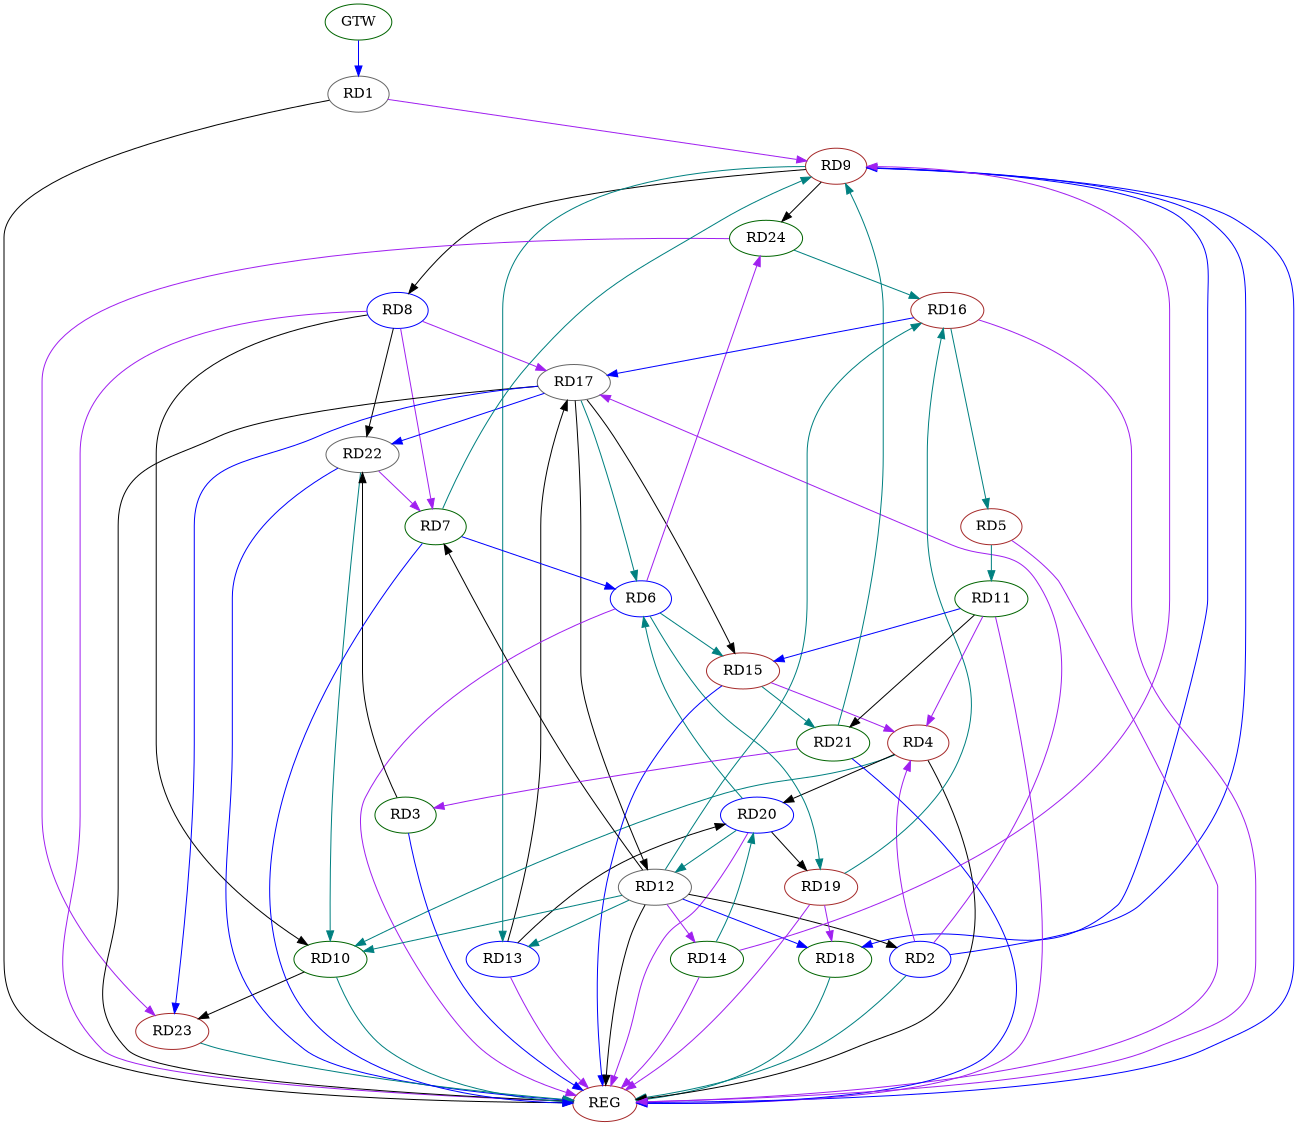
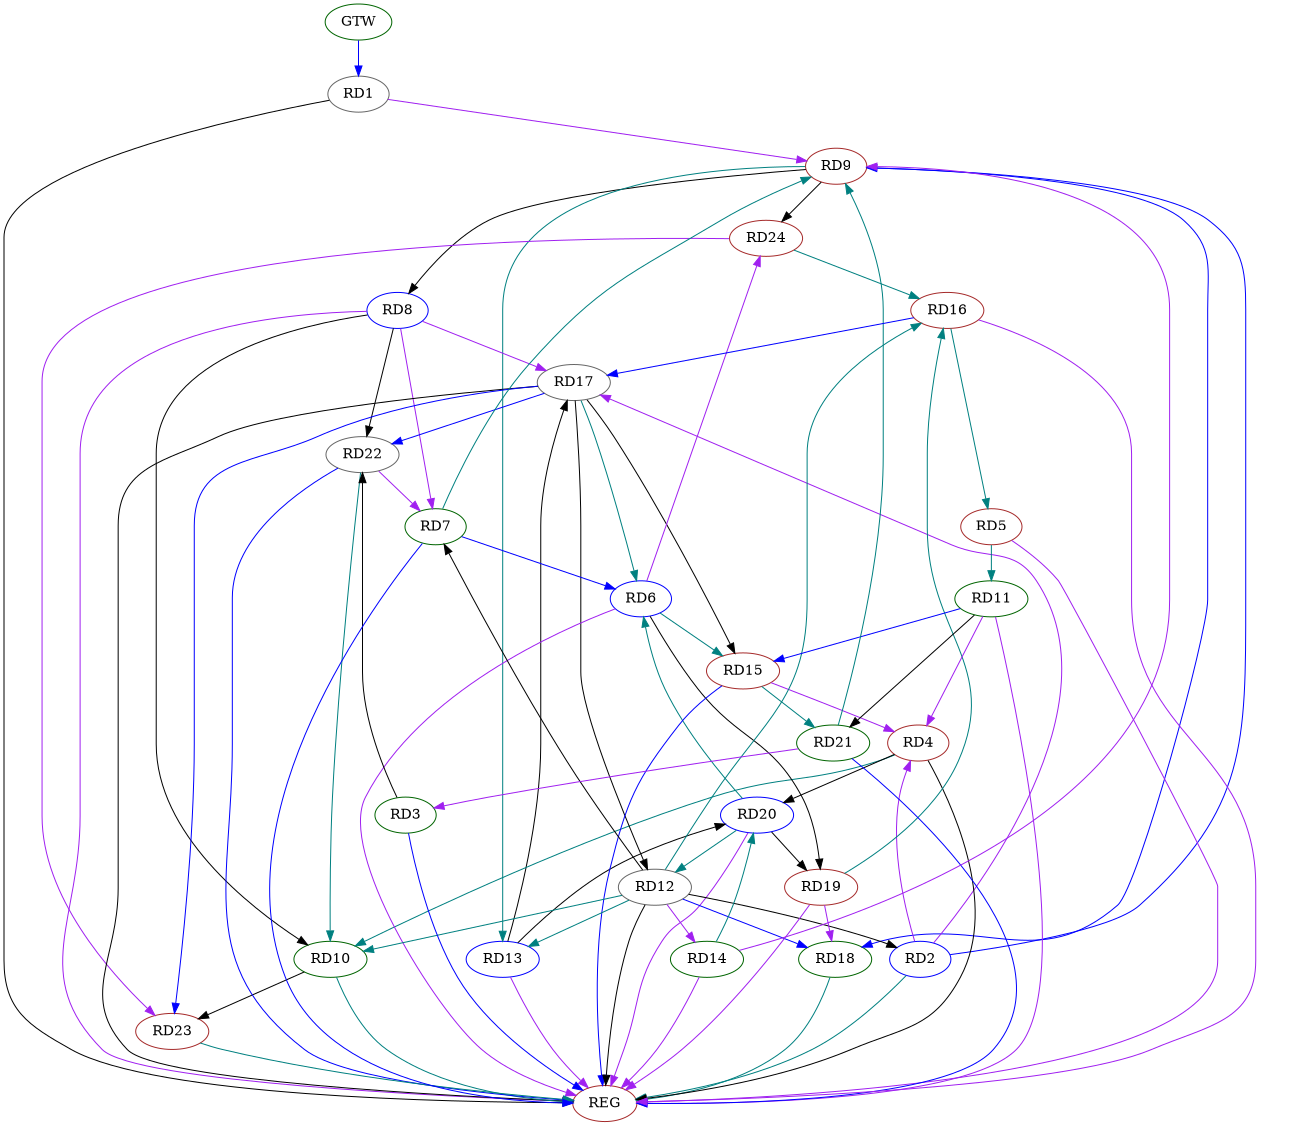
(766, 238) -> (766, 238)
(744, 733) -> (744, 733)
(1294, 740) -> none
